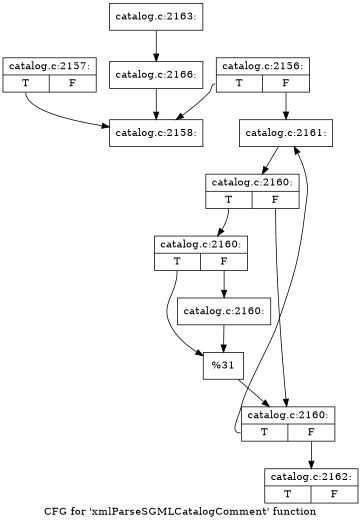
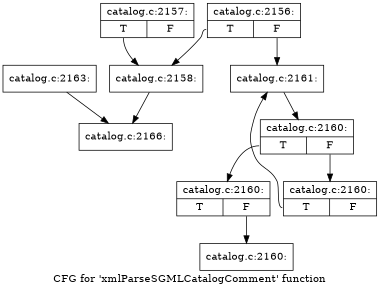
(156, 100) -> (143, 104)
(223, 366) -> none
(311, 486) -> none
